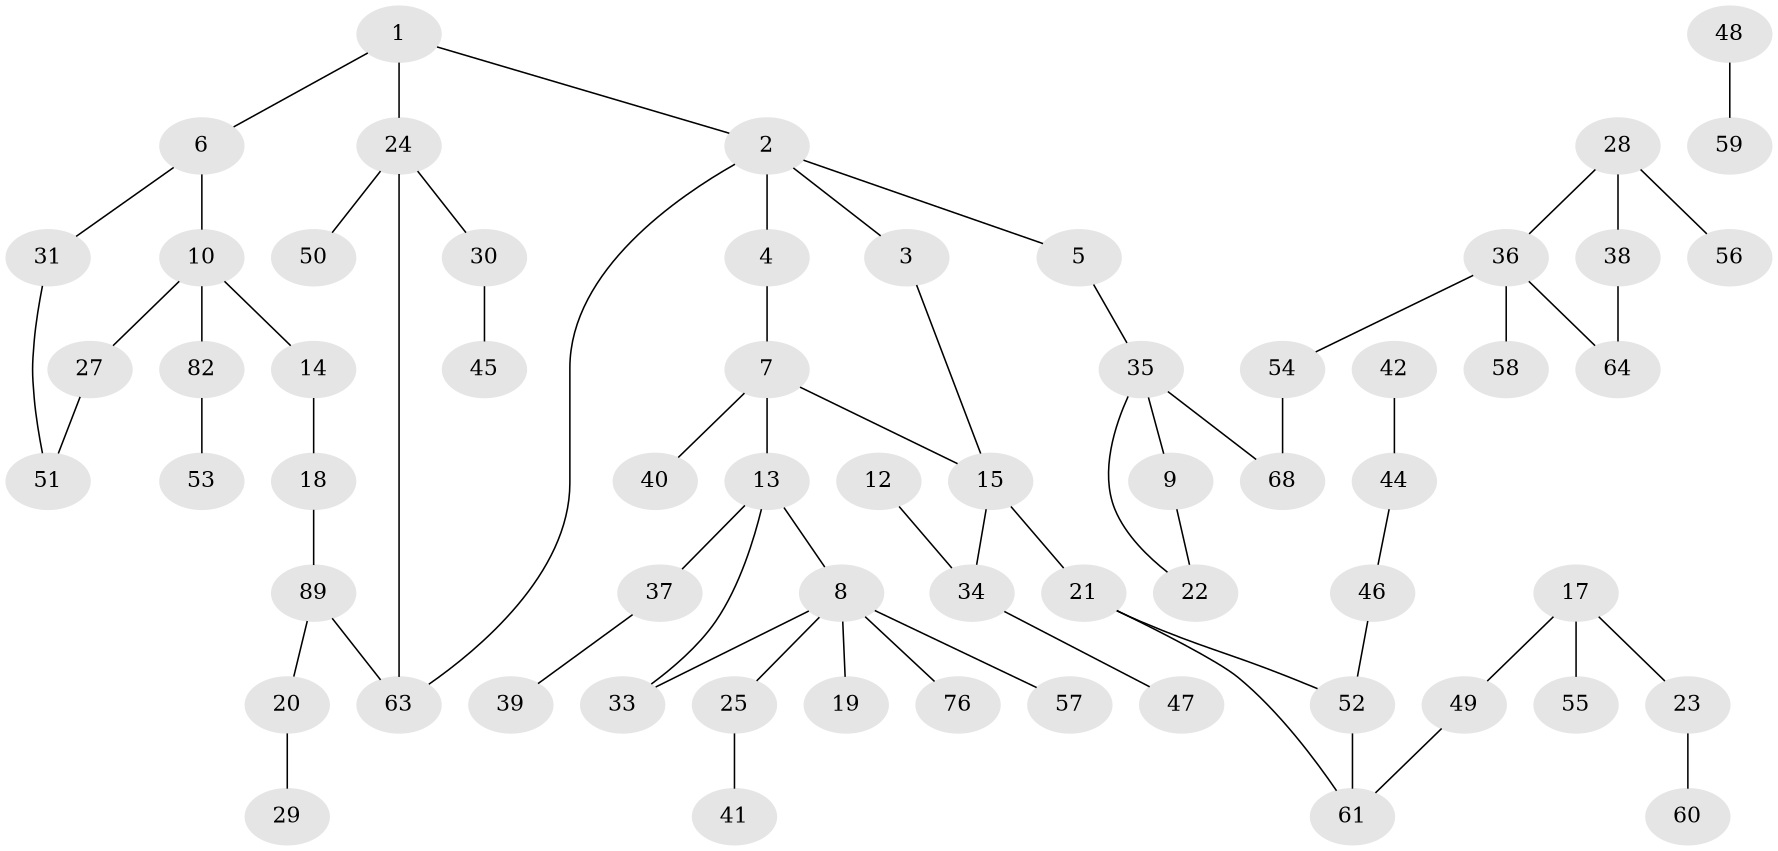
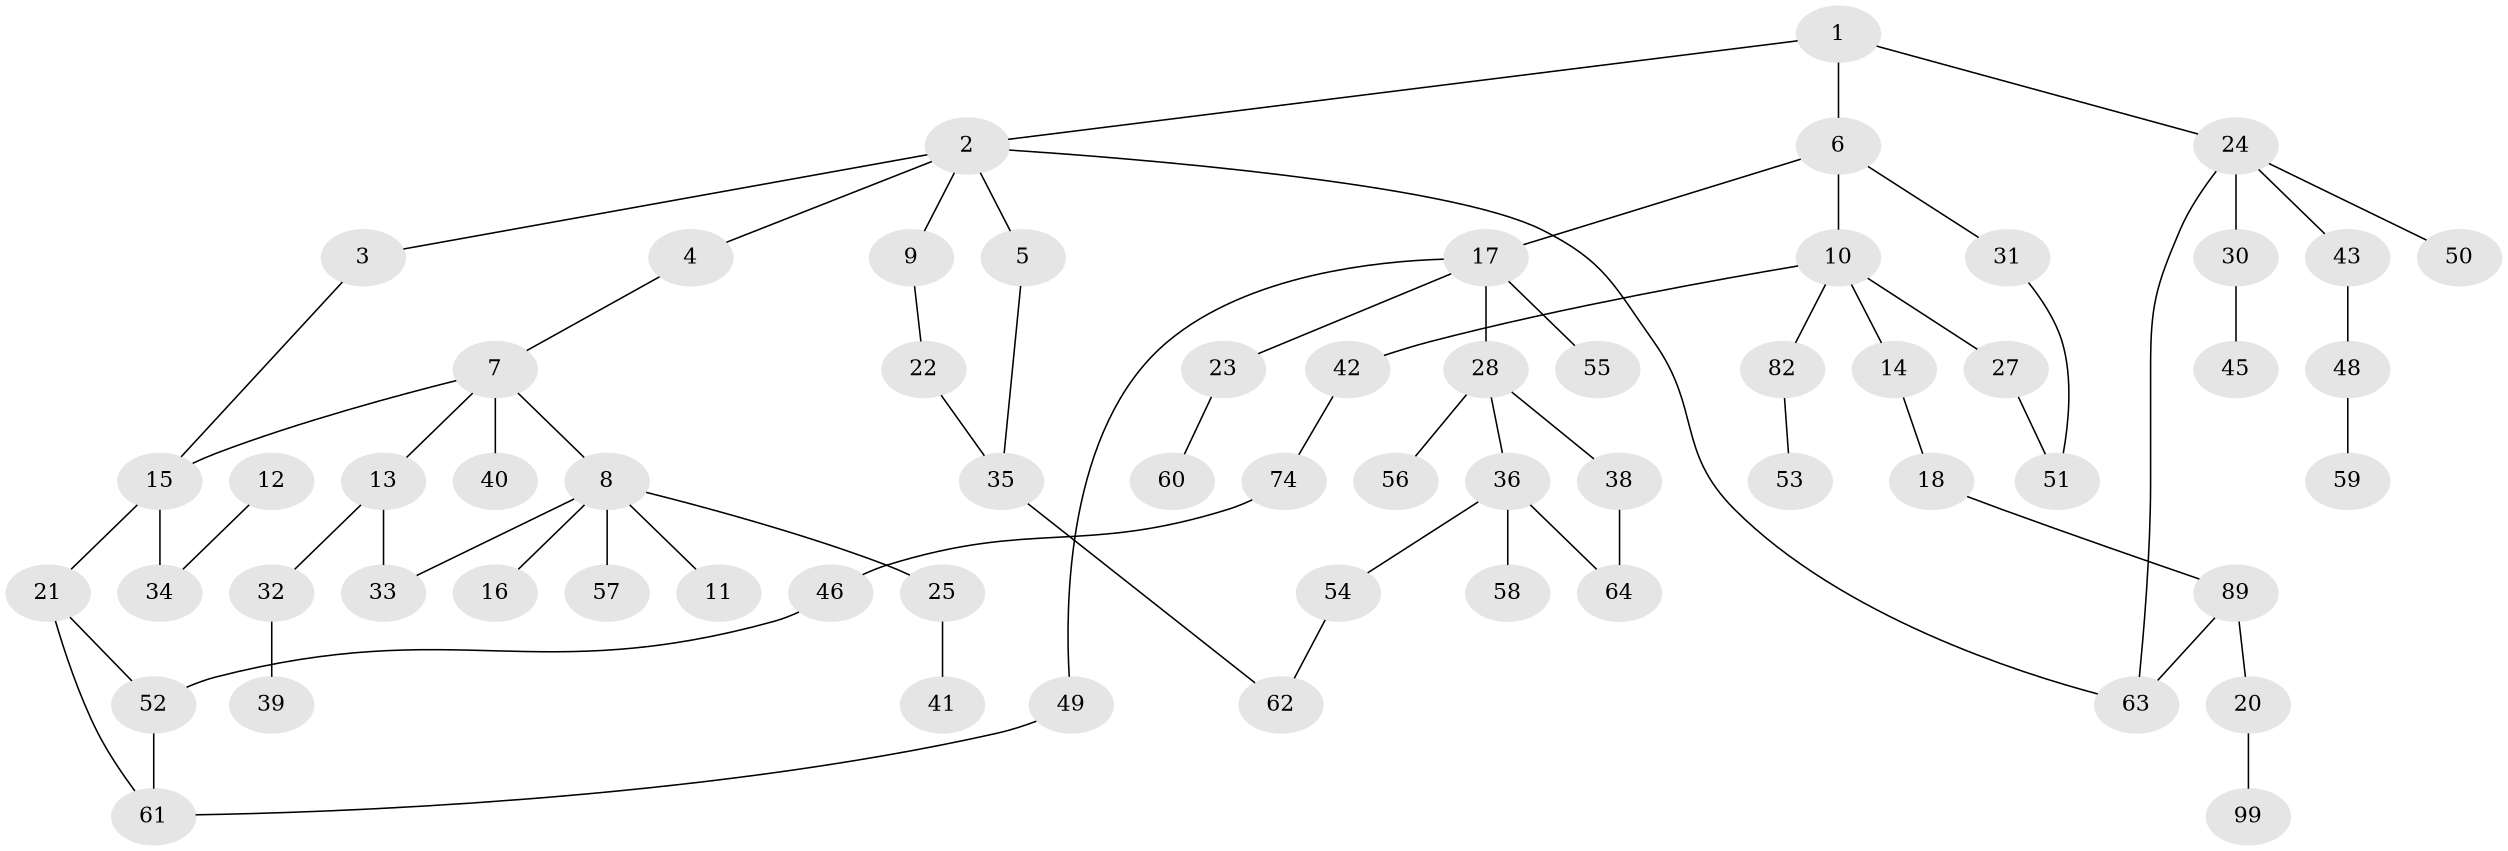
none -> (1662, 202)
none -> (2348, 258)
none -> (1590, 305)
none -> (1486, 314)
(1156, 426) -> (939, 202)
(1283, 481) -> (1281, 705)
(1394, 481) -> (1284, 481)
(804, 537) -> (551, 425)
(660, 593) -> (272, 593)
(846, 705) -> (719, 593)
(958, 705) -> (495, 593)
(1182, 705) -> none
(287, 817) -> (2248, 817)
